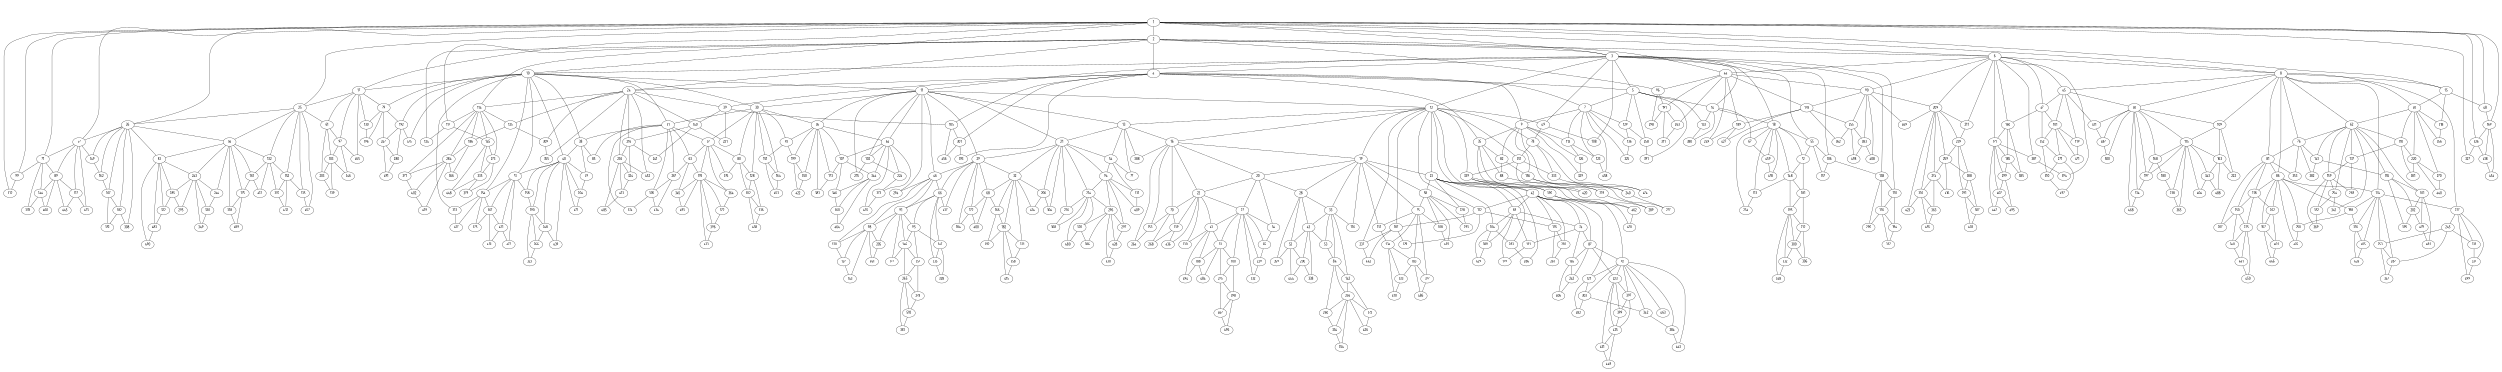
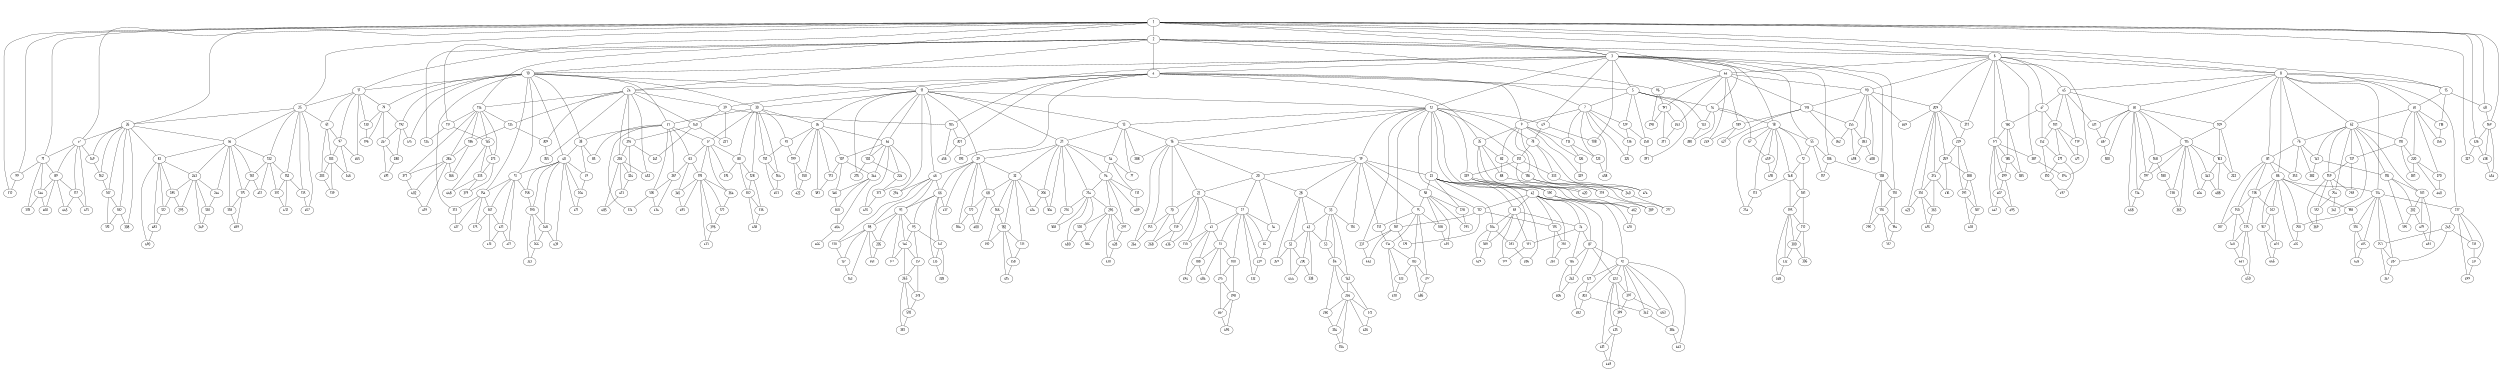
none -> (817, 245)
(1629, 315) -> (1646, 304)
